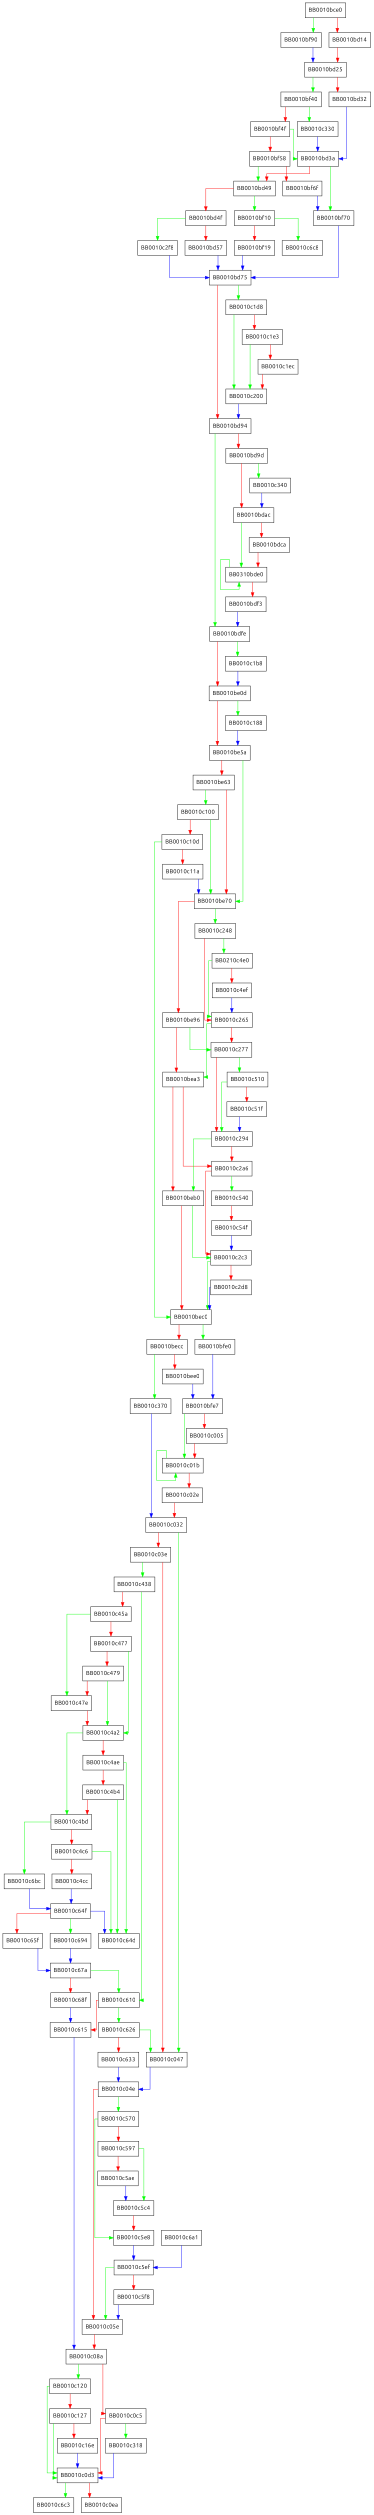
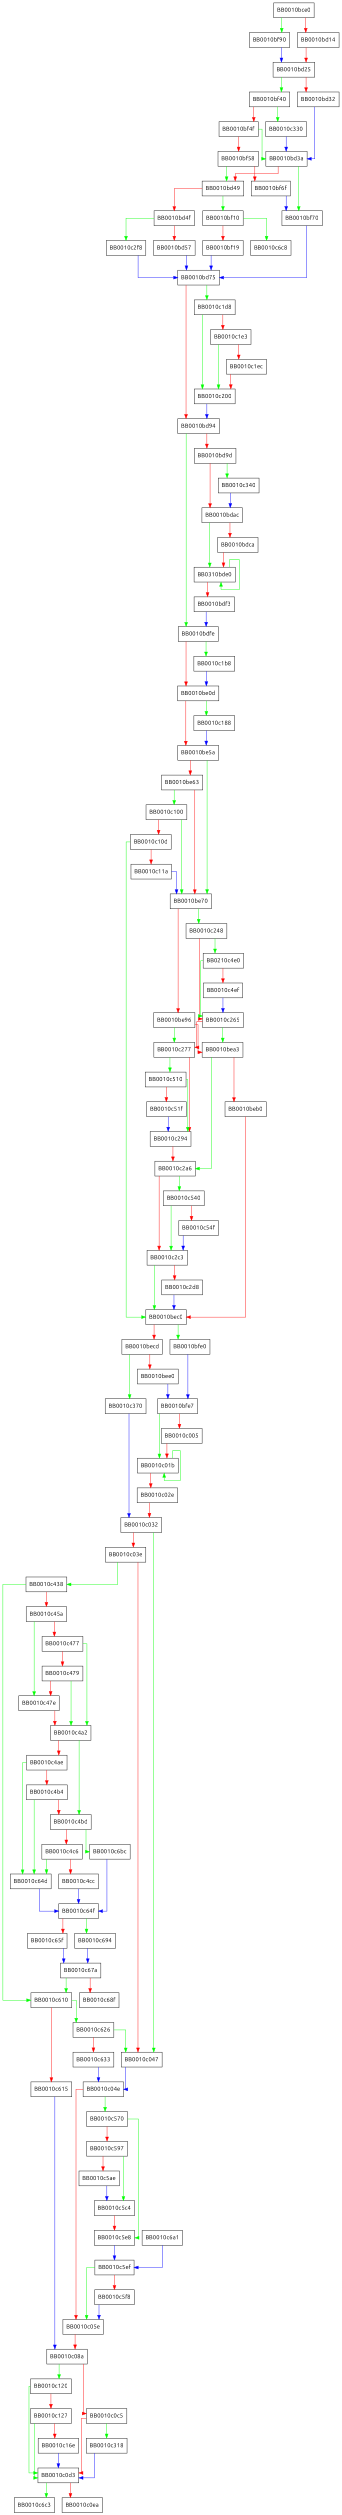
(183, 1139) -> (211, 1119)
(193, 1154) -> none
(193, 1239) -> (171, 1226)
(105, 1913) -> (39, 1908)
(71, 2013) -> none
